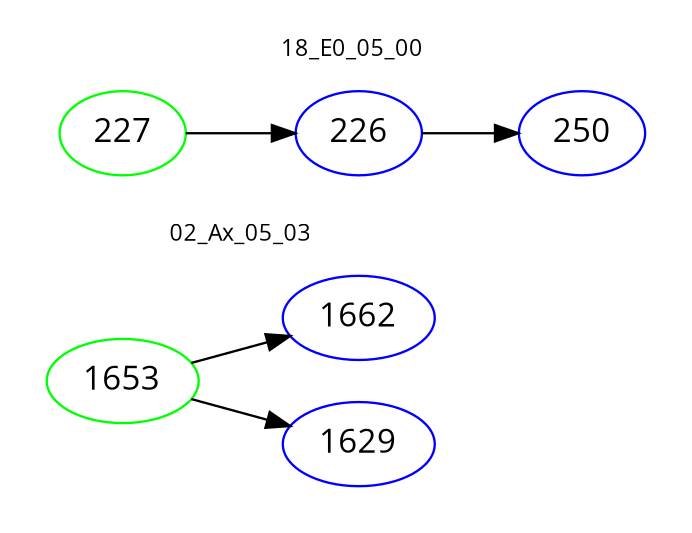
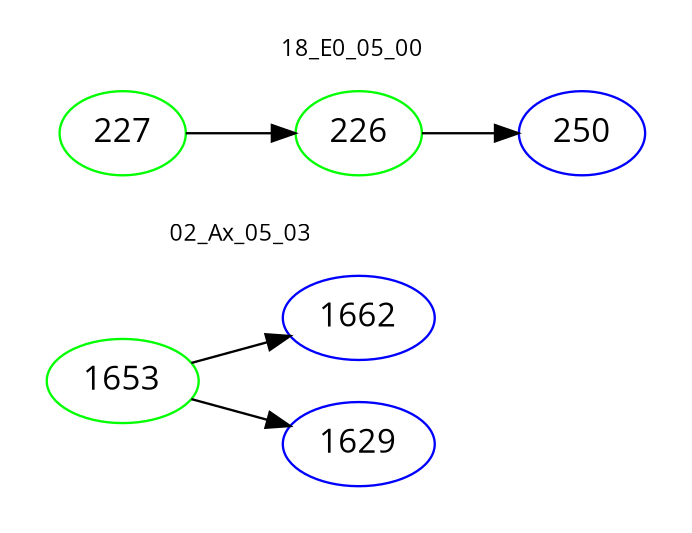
(359, 133) -> (359, 133)
